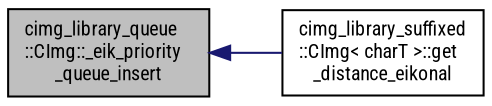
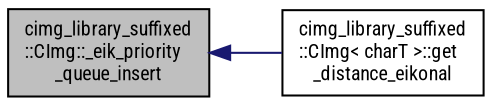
(109, 53) -> (109, 53)
